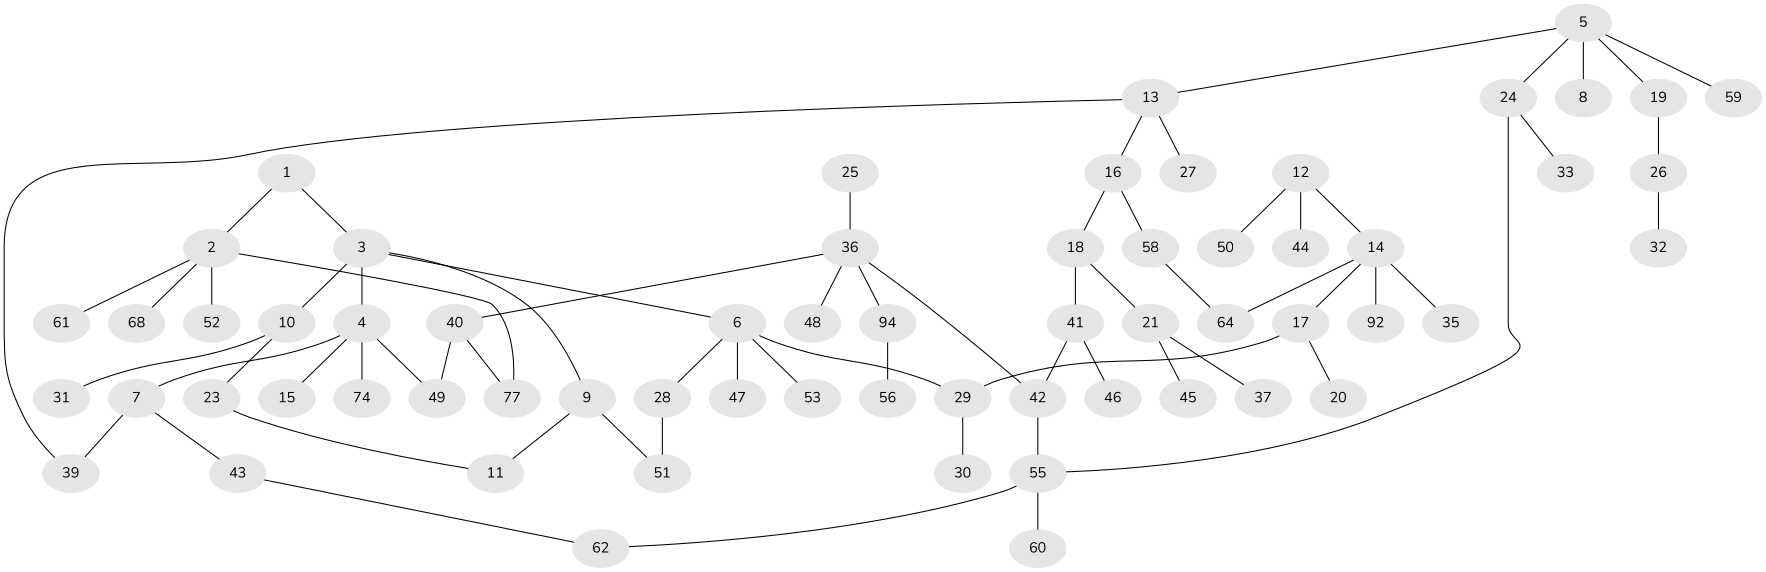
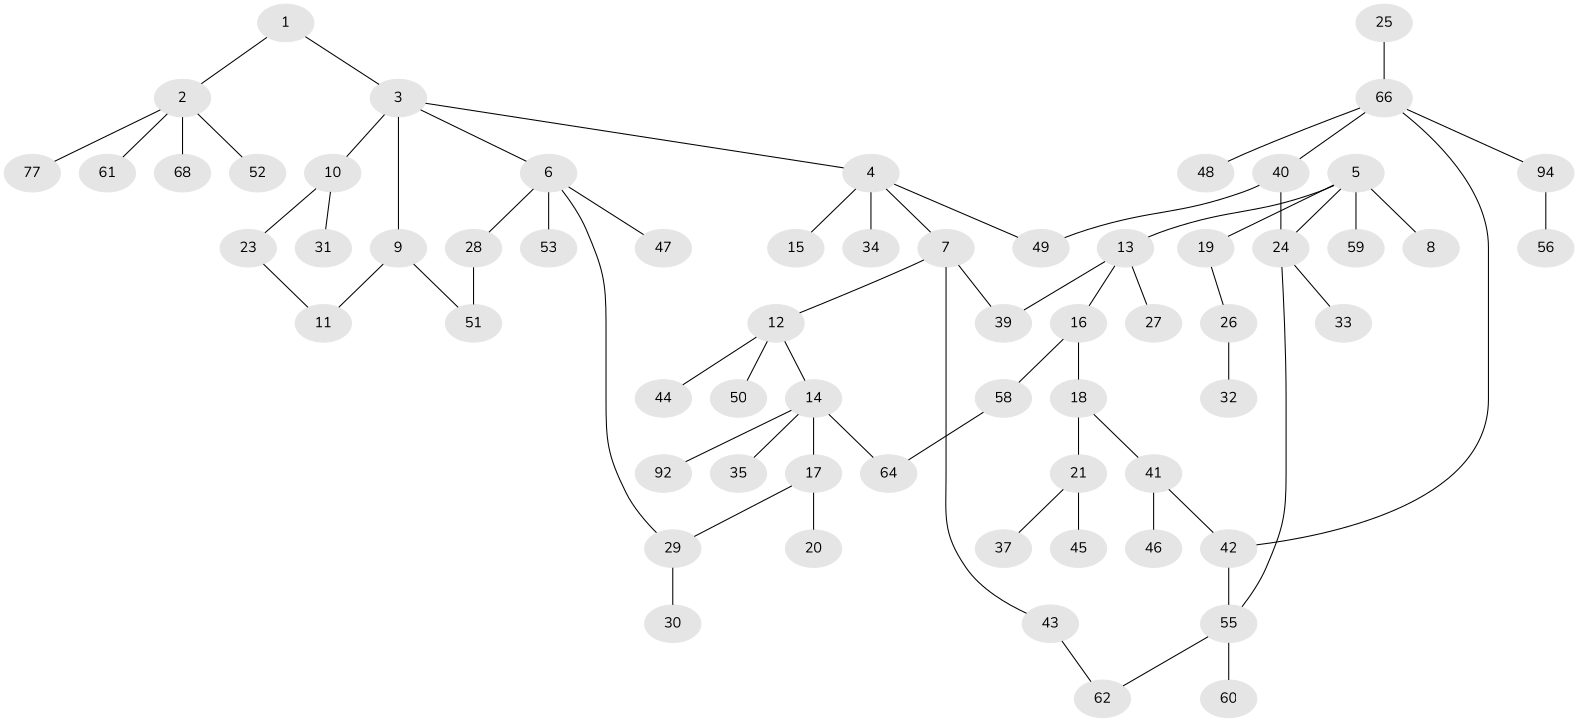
(850, 248) -> (1384, 98)
none -> (862, 287)
(483, 361) -> (1281, 218)
(362, 398) -> (871, 248)
